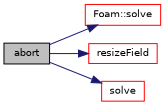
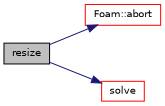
(123, 15) -> (123, 15)
(27, 54) -> (27, 54)
(123, 54) -> none
